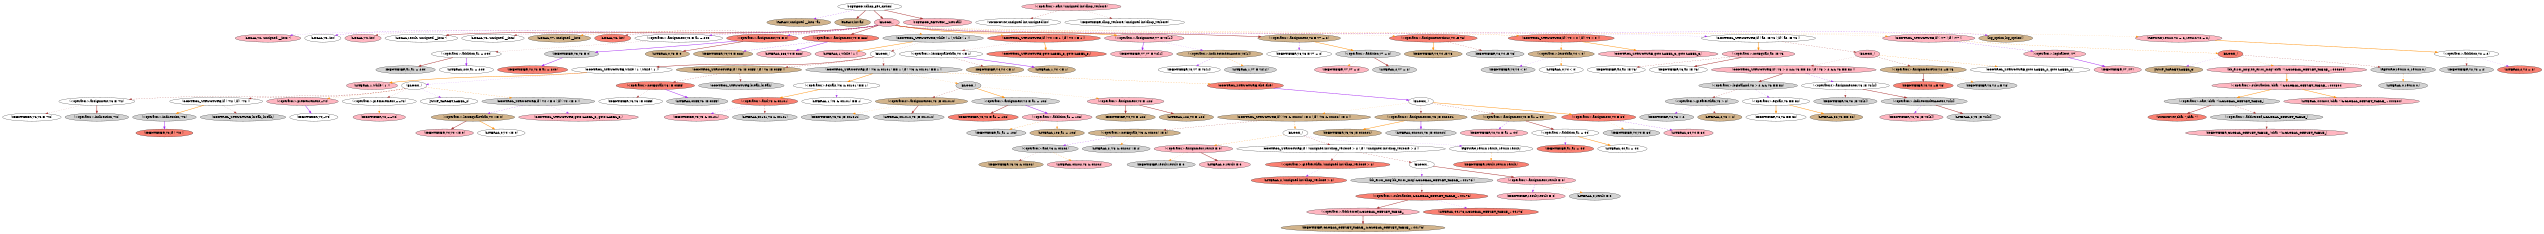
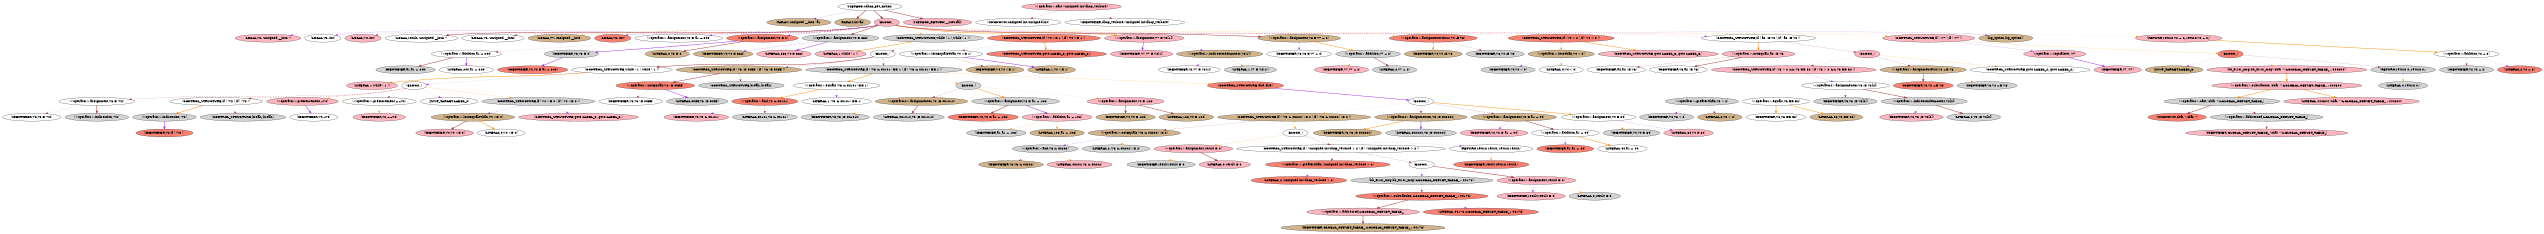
(841, 38) -> (841, 38)
(698, 78) -> (698, 78)
(1748, 86) -> none
(1599, 117) -> (1599, 117)
